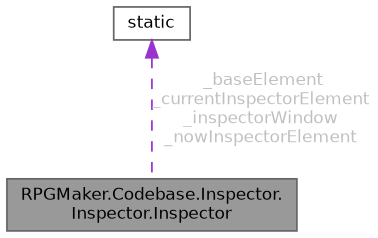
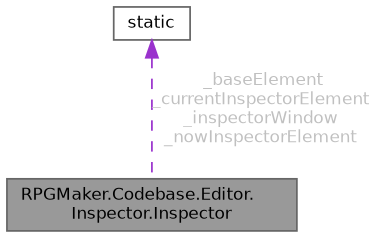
(152, 205) -> (152, 205)
